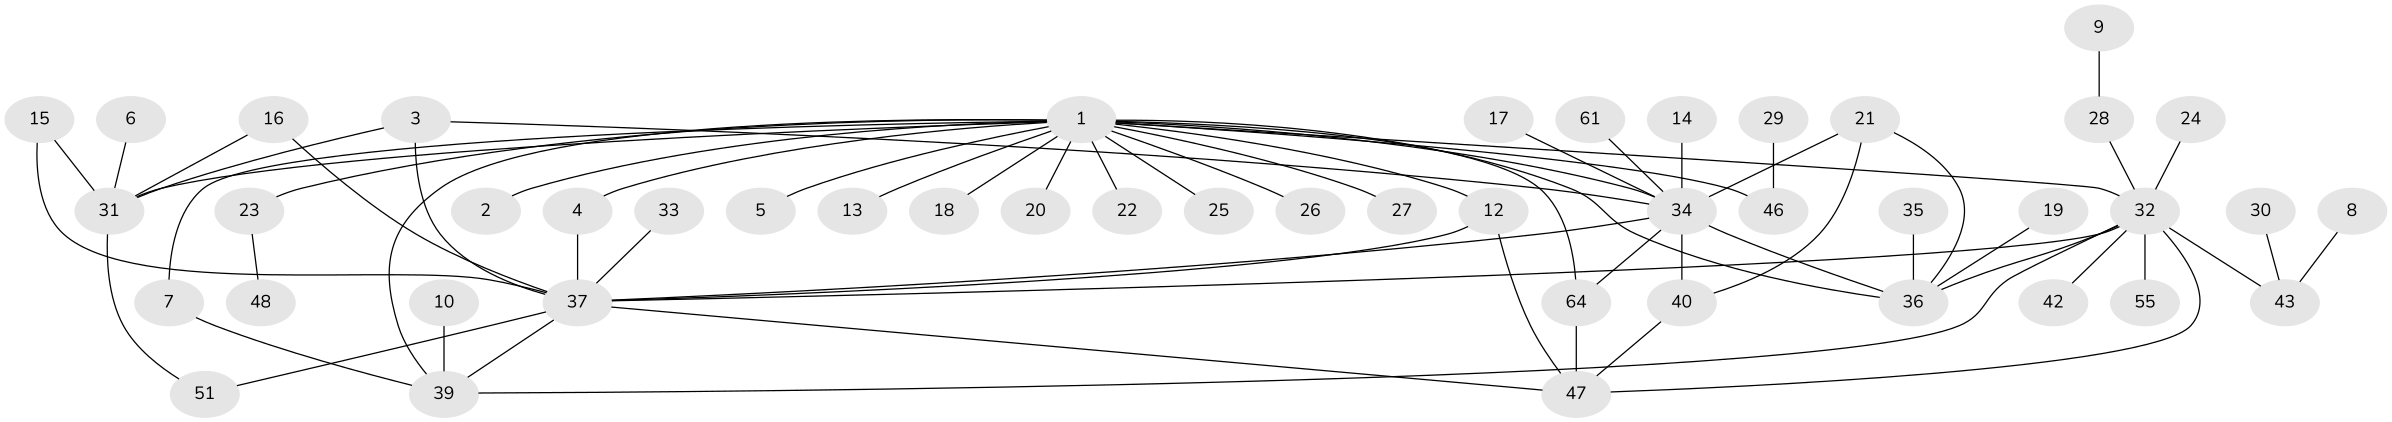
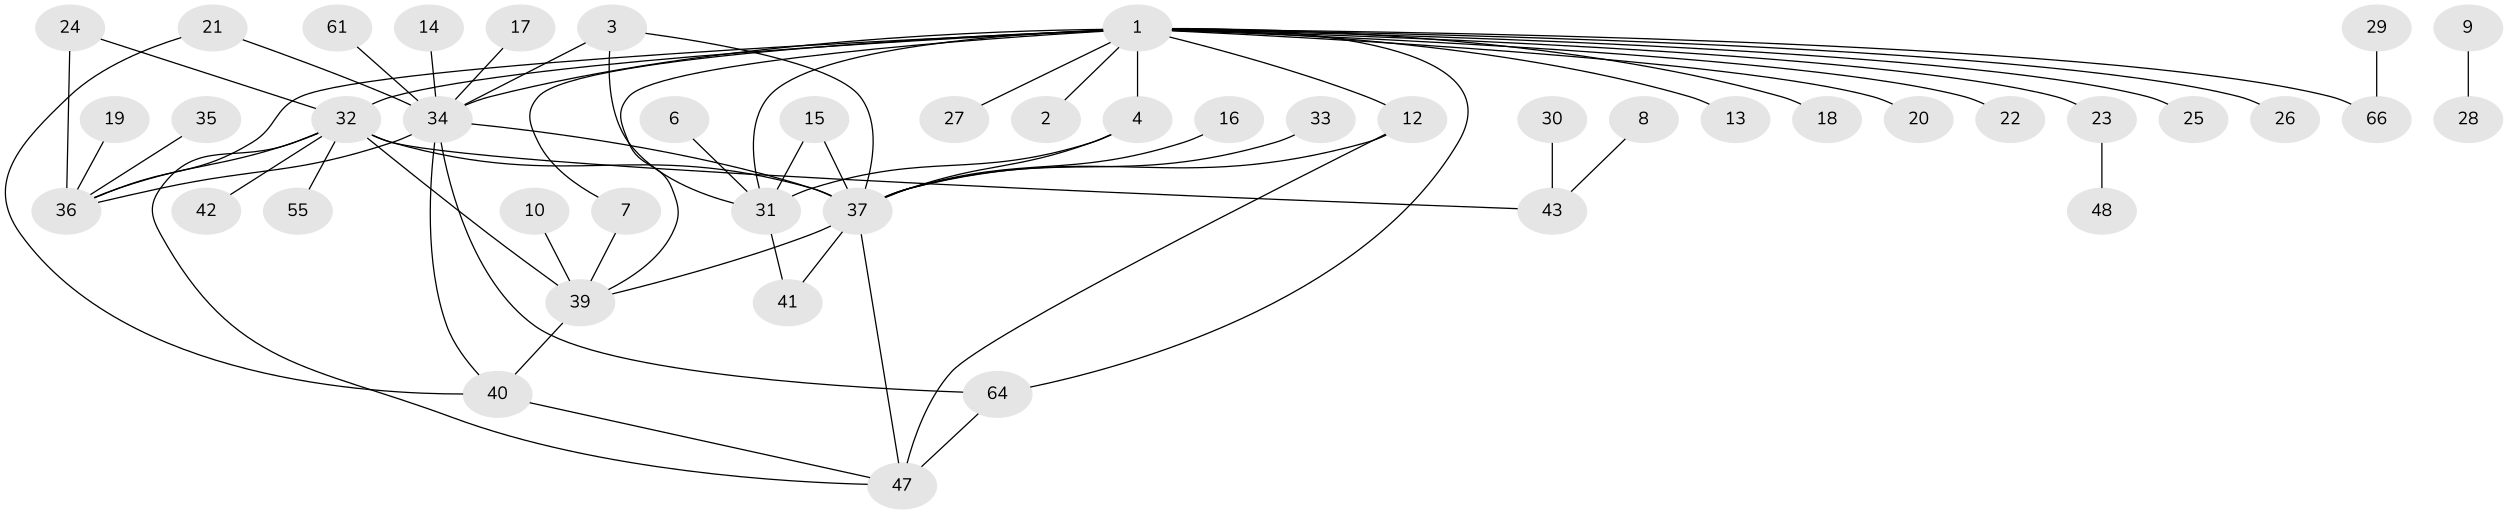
(191, 165) -> (952, 165)
(2122, 165) -> none
(1962, 196) -> (68, 120)
(761, 211) -> none
(1773, 211) -> (2377, 120)
none -> (539, 349)
(205, 394) -> (788, 303)
